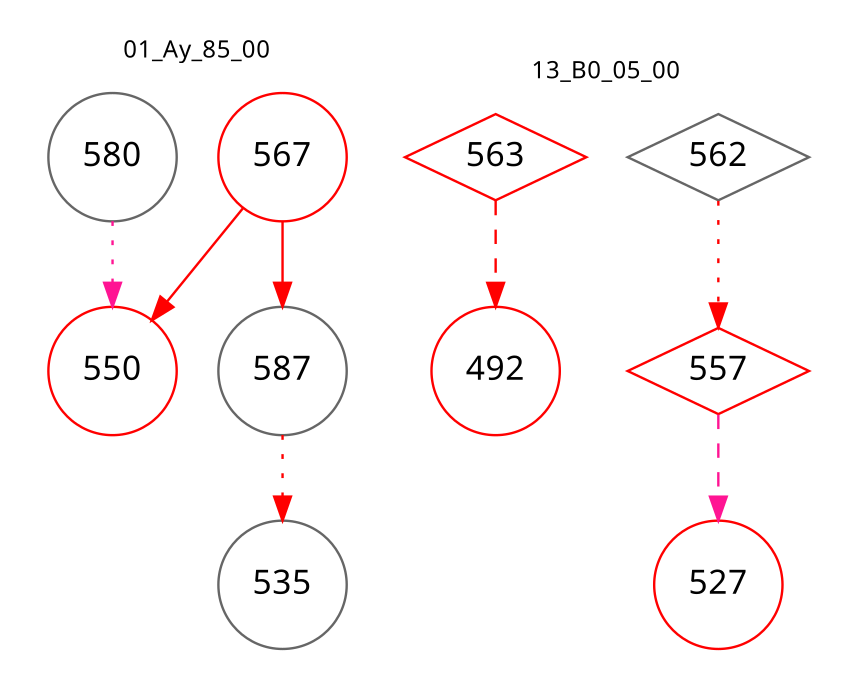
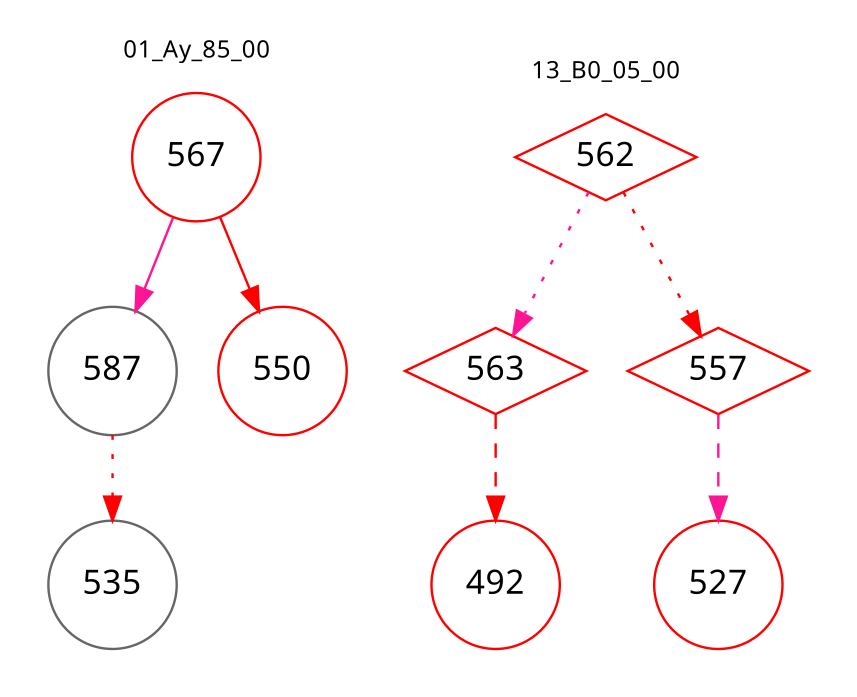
(113, 157) -> none
(718, 157) -> (606, 157)
(283, 252) -> (159, 253)
none -> (557, 253)
